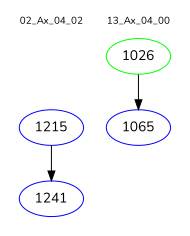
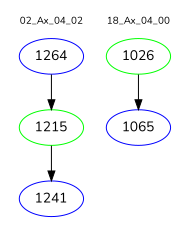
(138, 21) -> (138, 21)
none -> (51, 56)
(51, 128) -> (51, 128)
